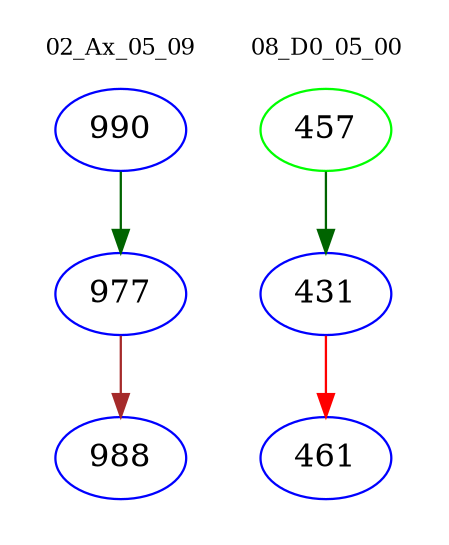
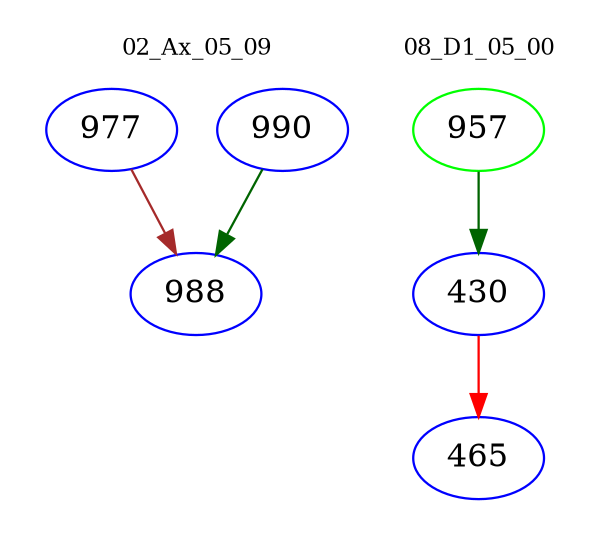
(327, 49) -> (480, 49)
(326, 130) -> (479, 130)
(121, 201) -> (245, 202)
(326, 294) -> (479, 294)
(326, 458) -> (479, 458)
